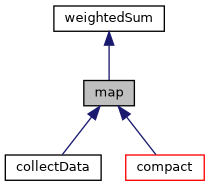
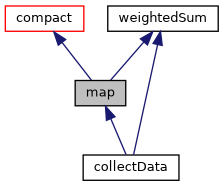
none -> (146, 100)
(141, 136) -> (77, 61)
